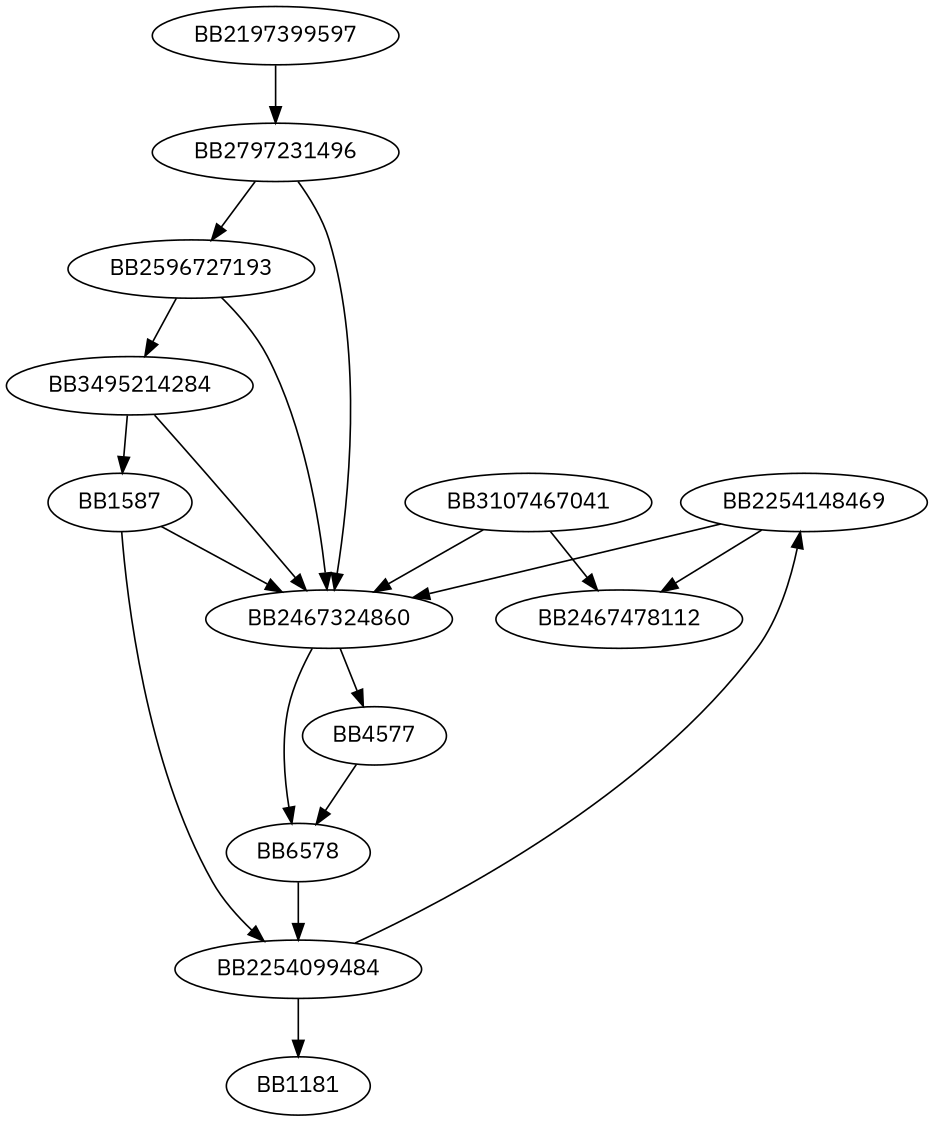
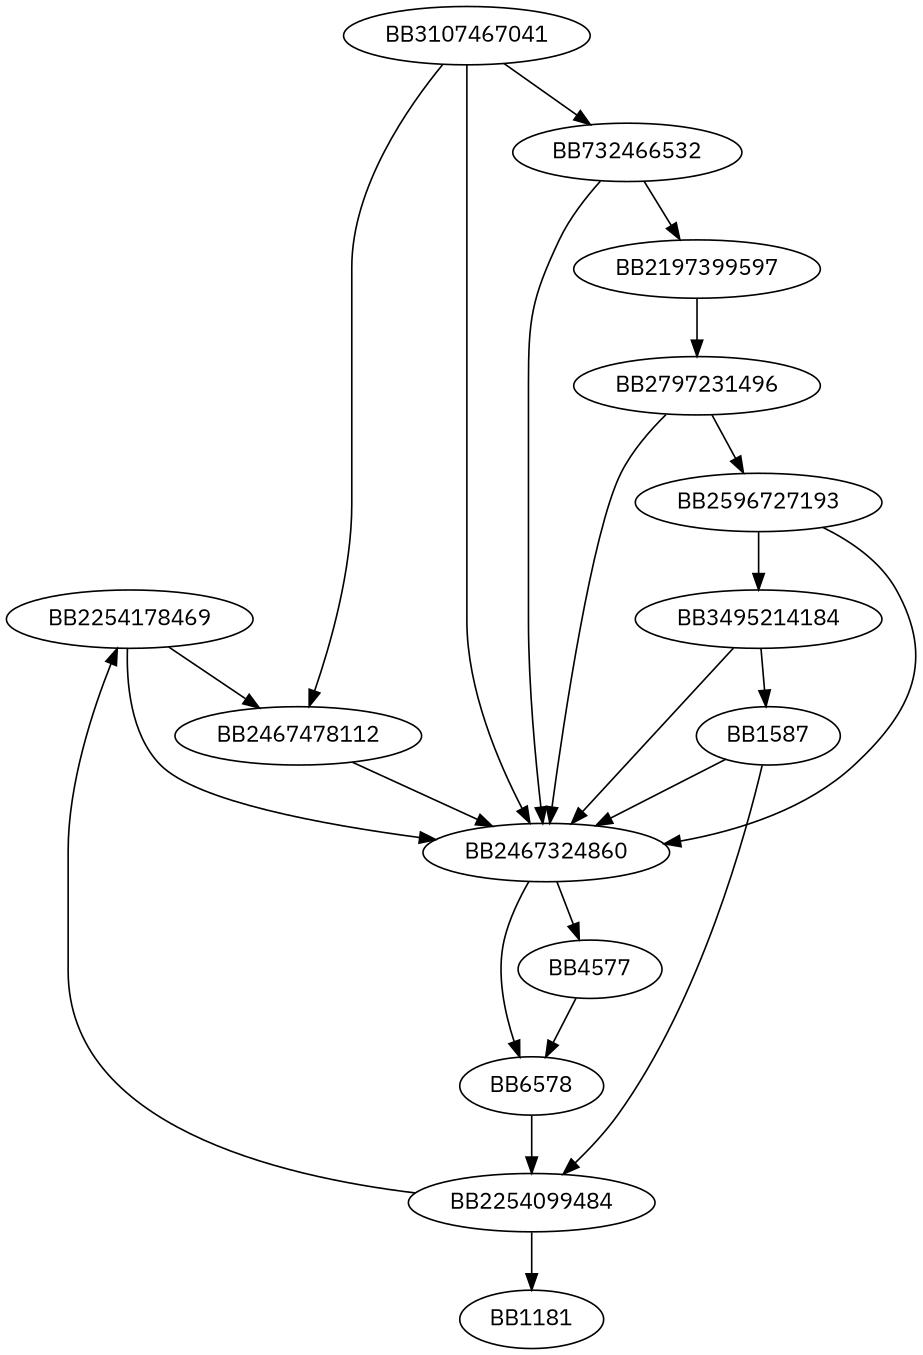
none -> (627, 152)
(130, 386) -> (759, 619)
(804, 502) -> (130, 619)
none -> (415, 791)
